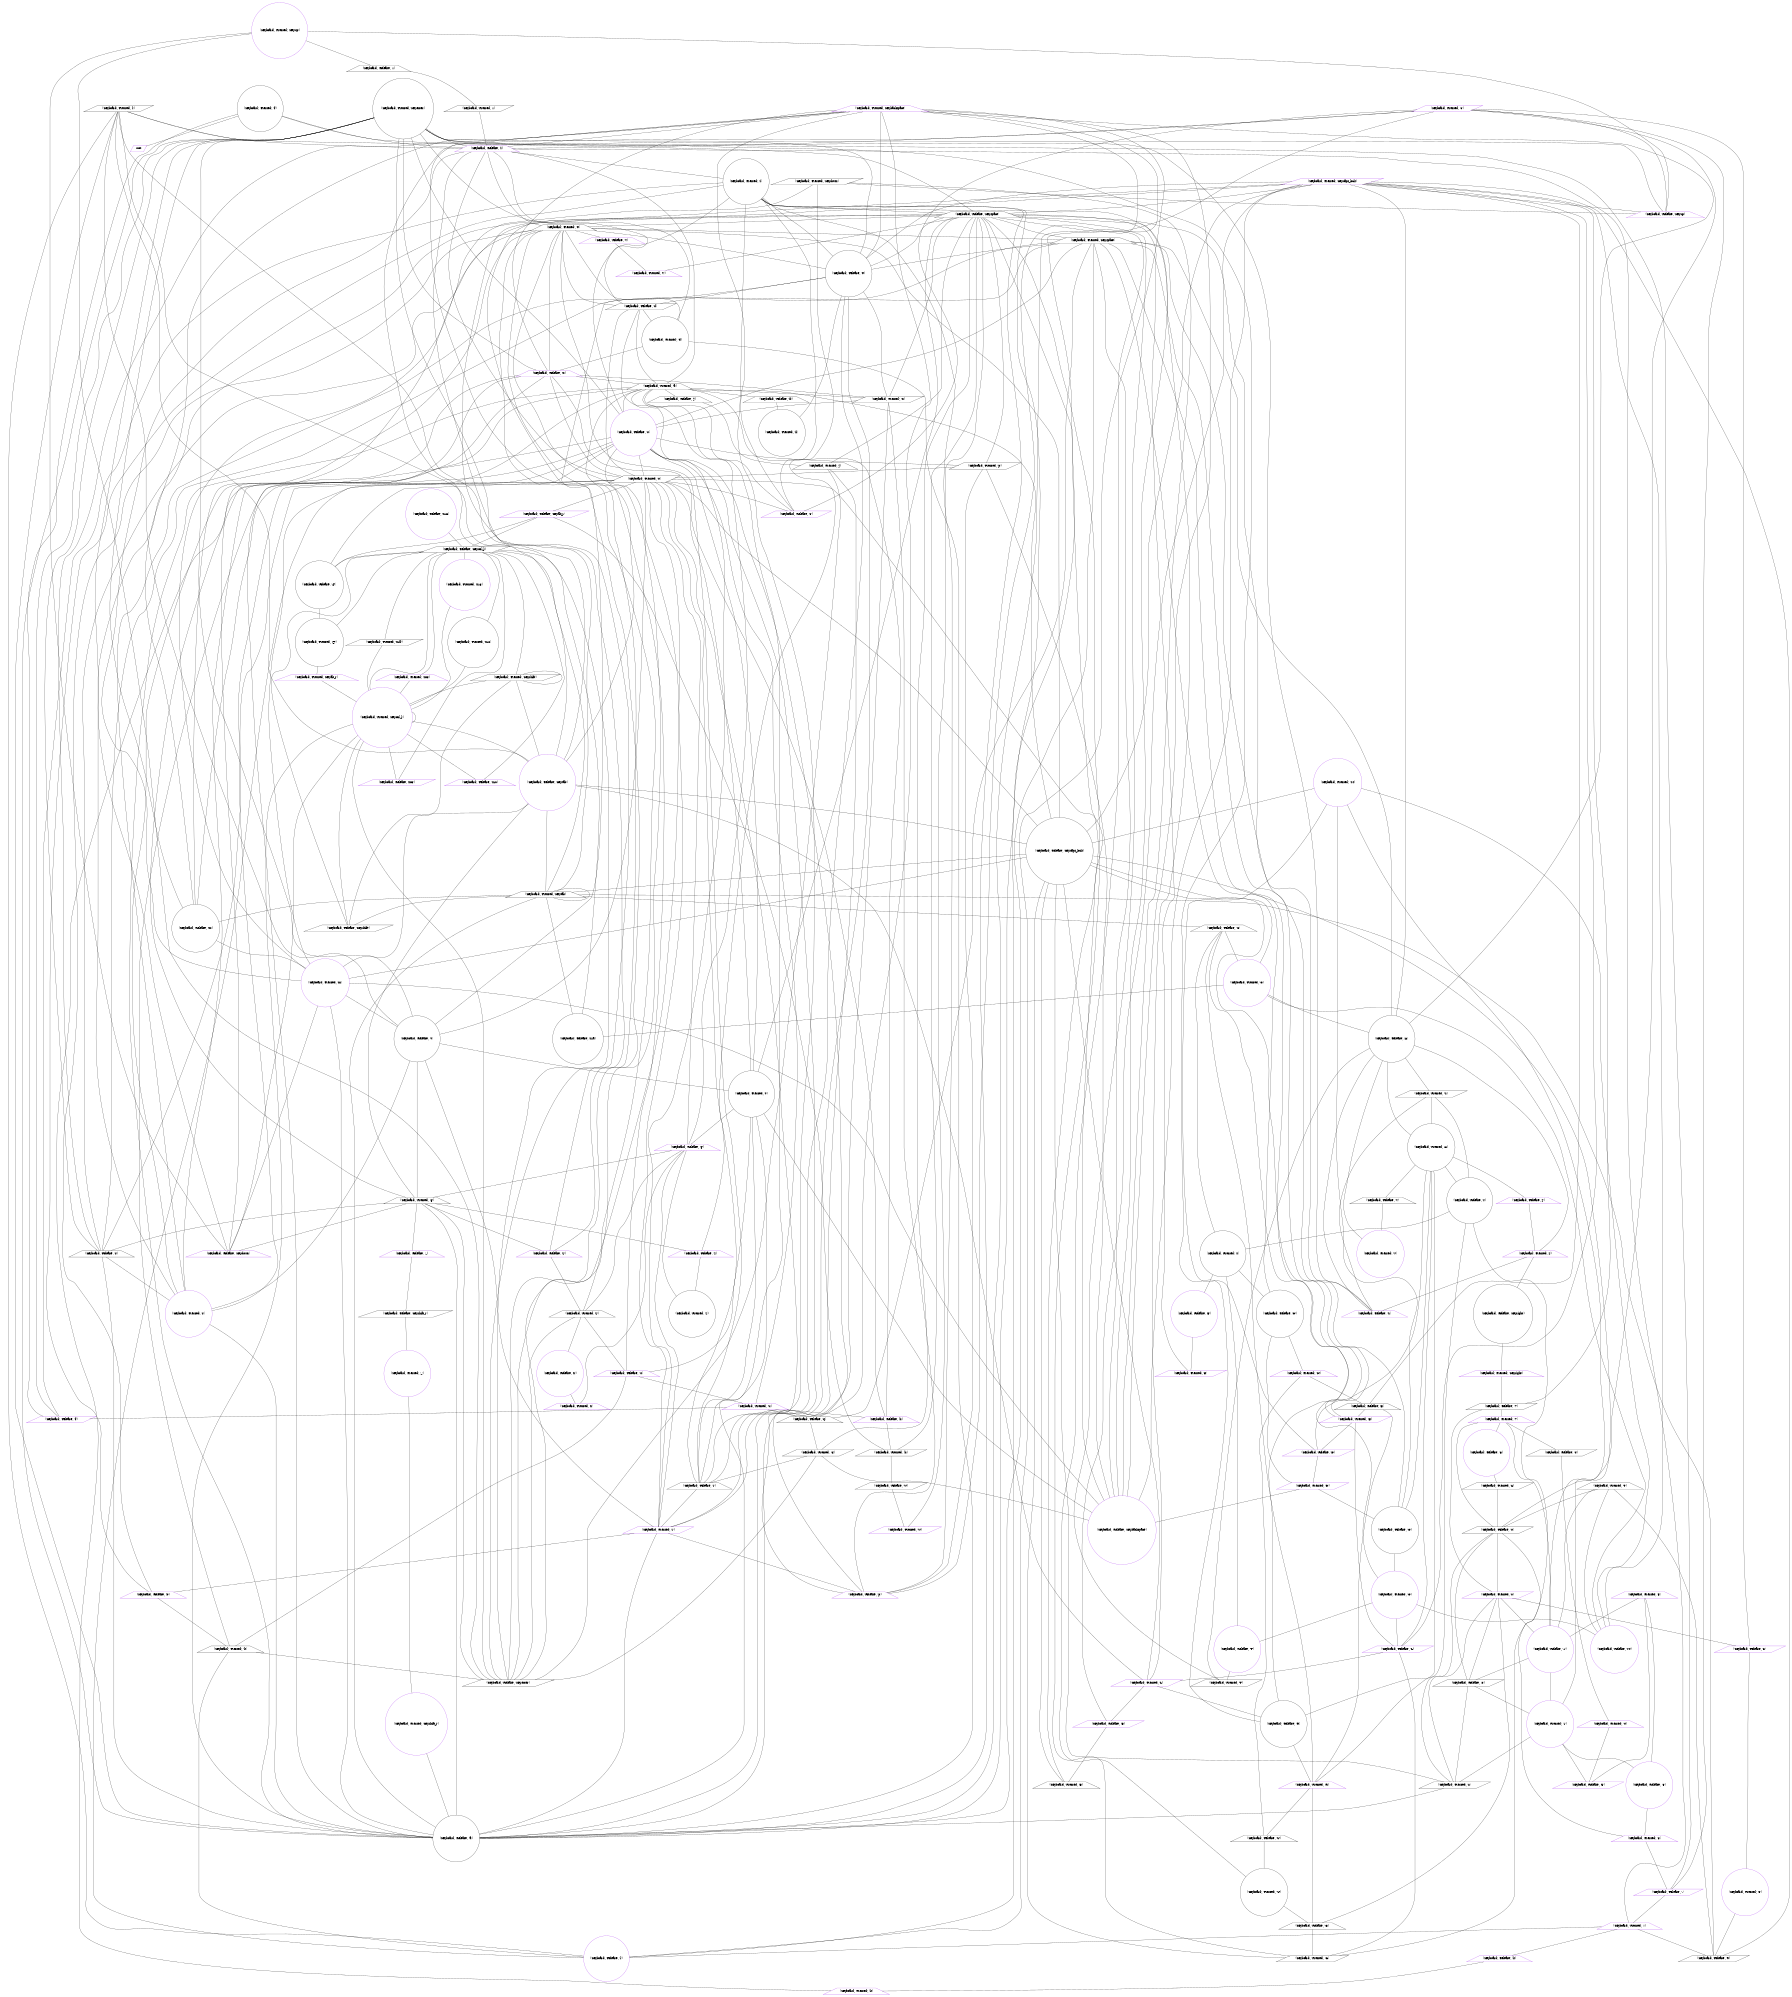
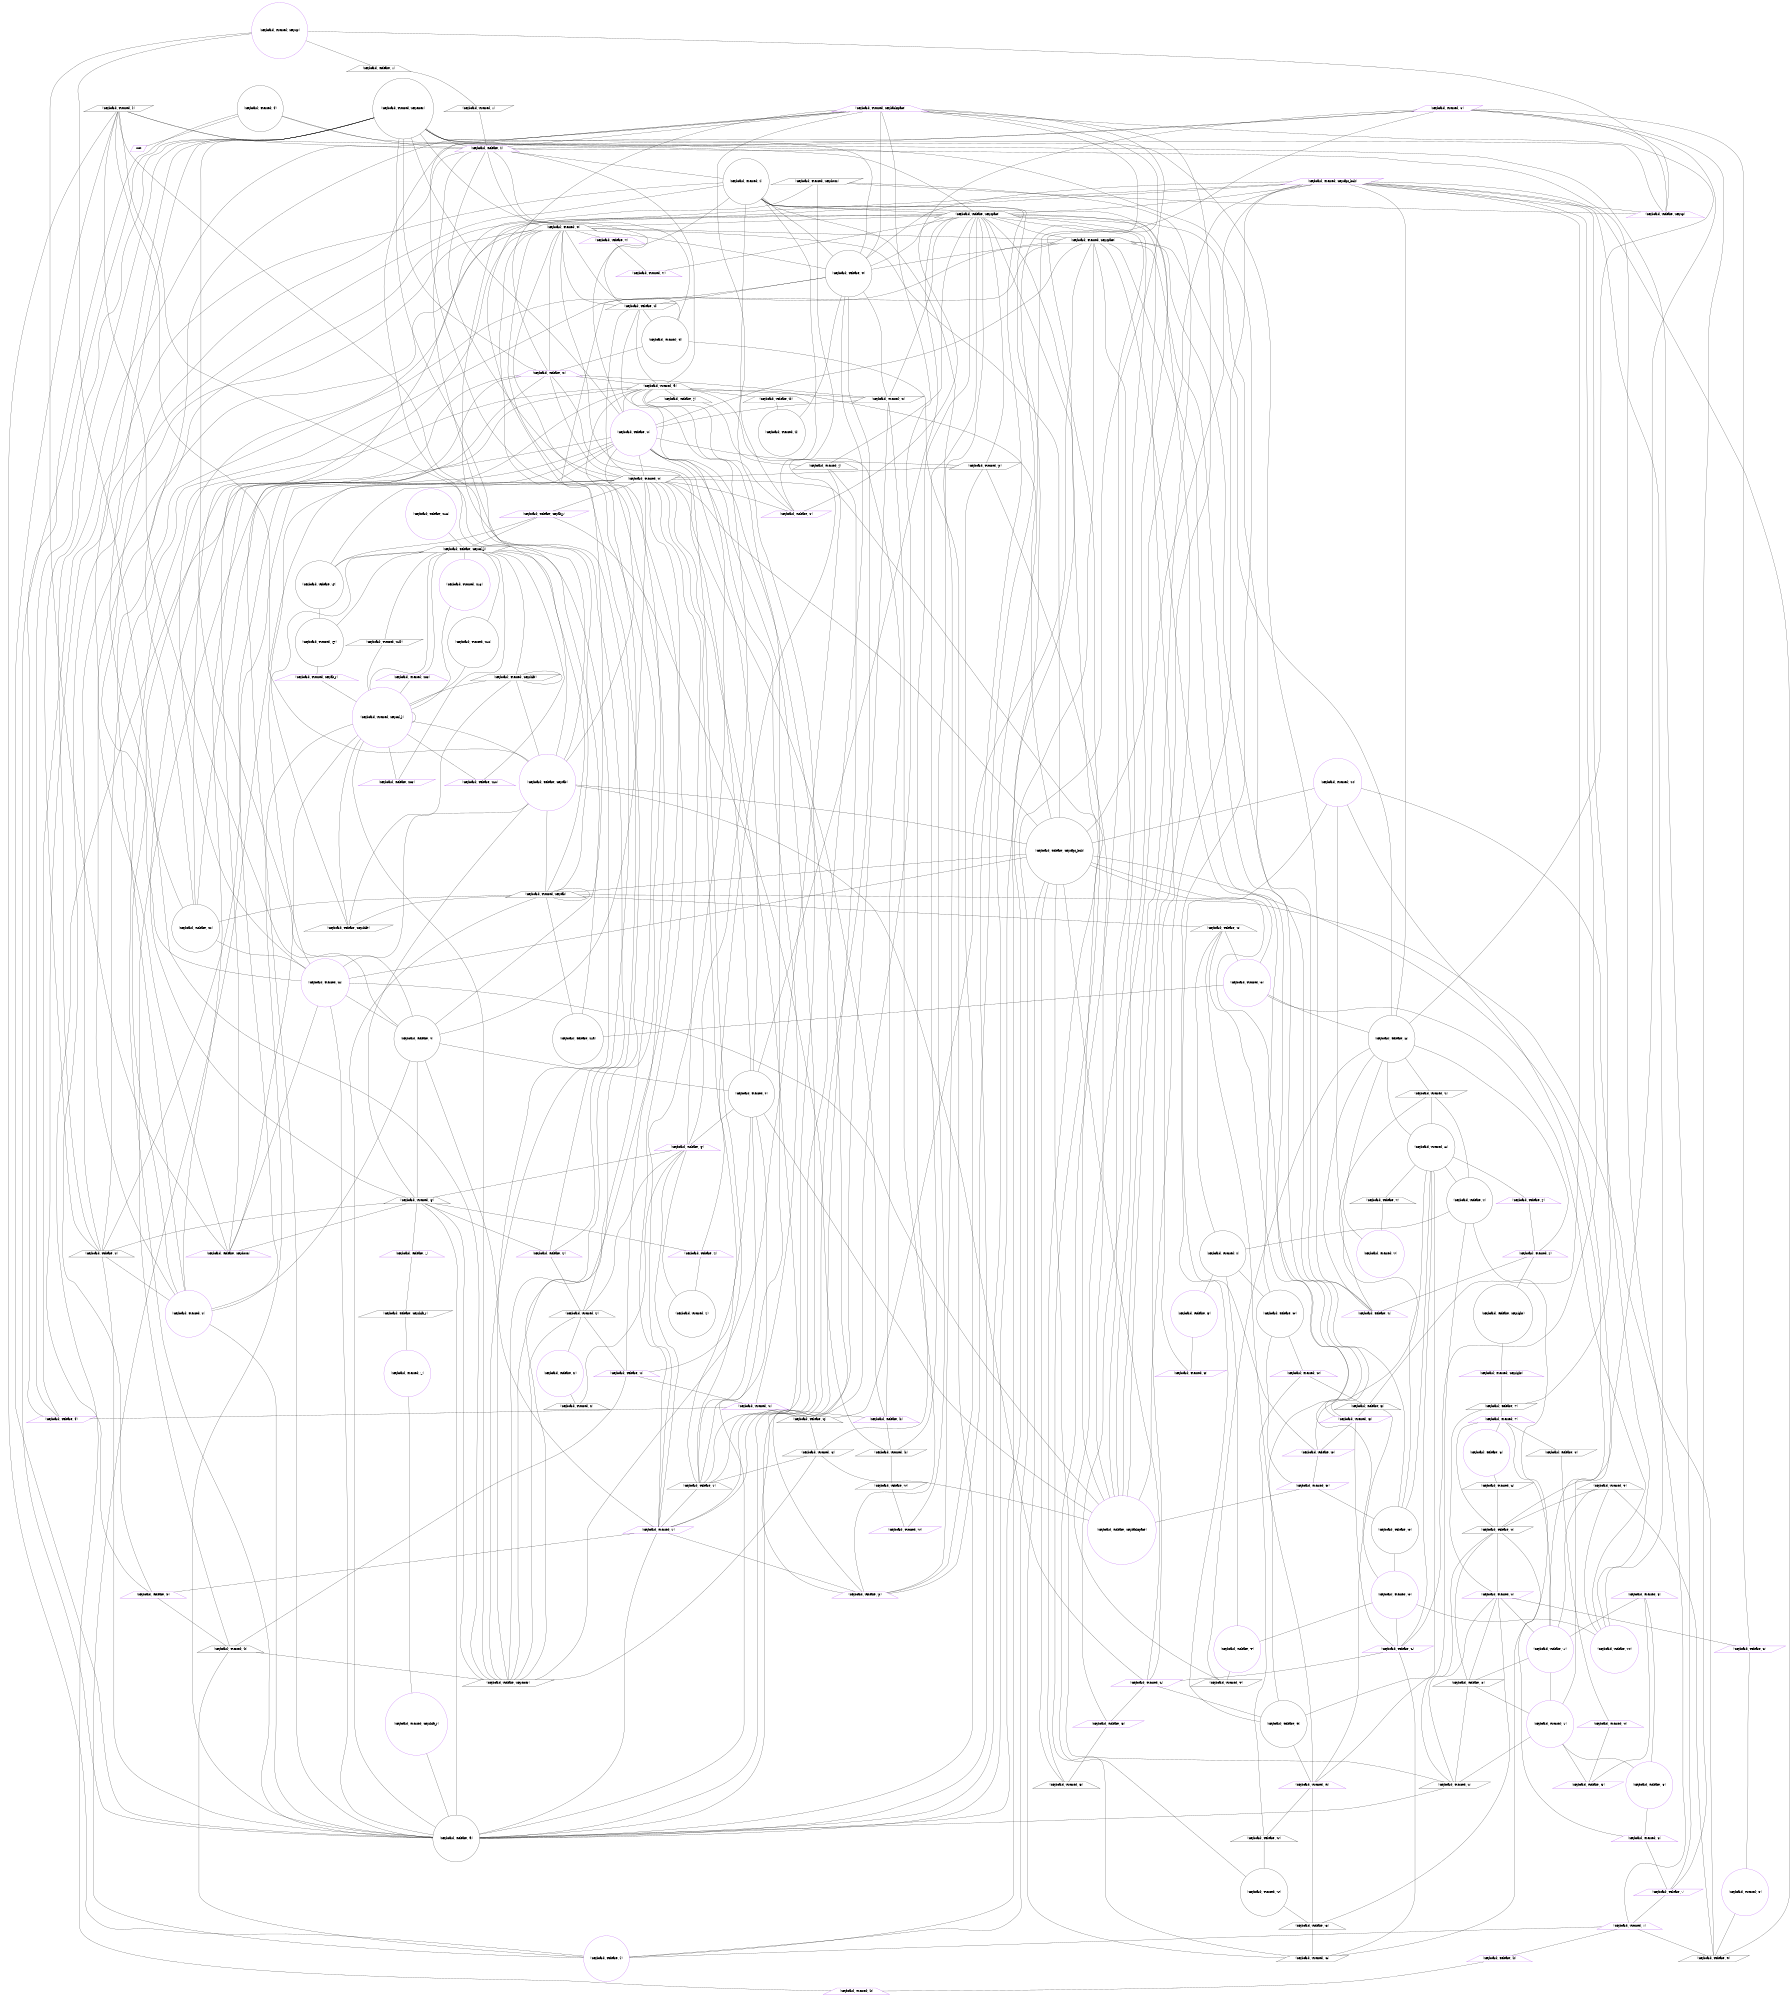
(577, 1406) -> (577, 1406)
